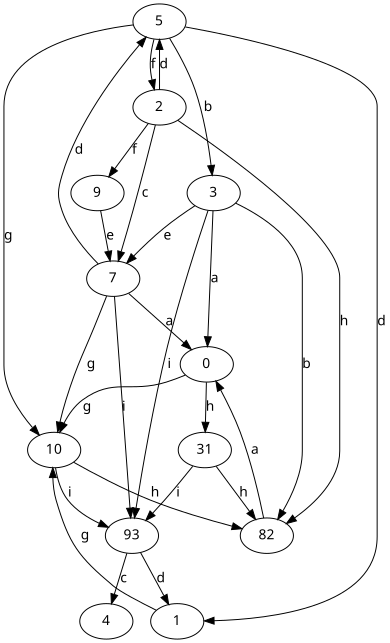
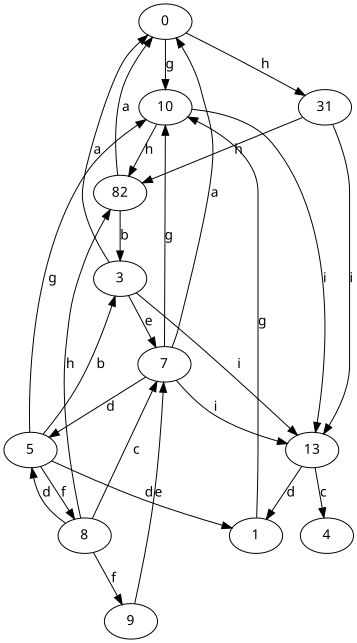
(160, 107) -> (85, 536)
(302, 343) -> (120, 231)
(132, 536) -> (312, 450)
